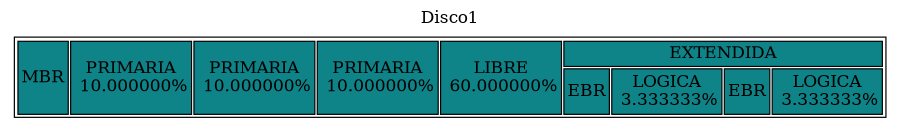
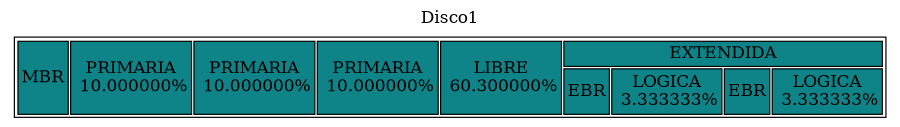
(501, 86) -> (501, 86)
